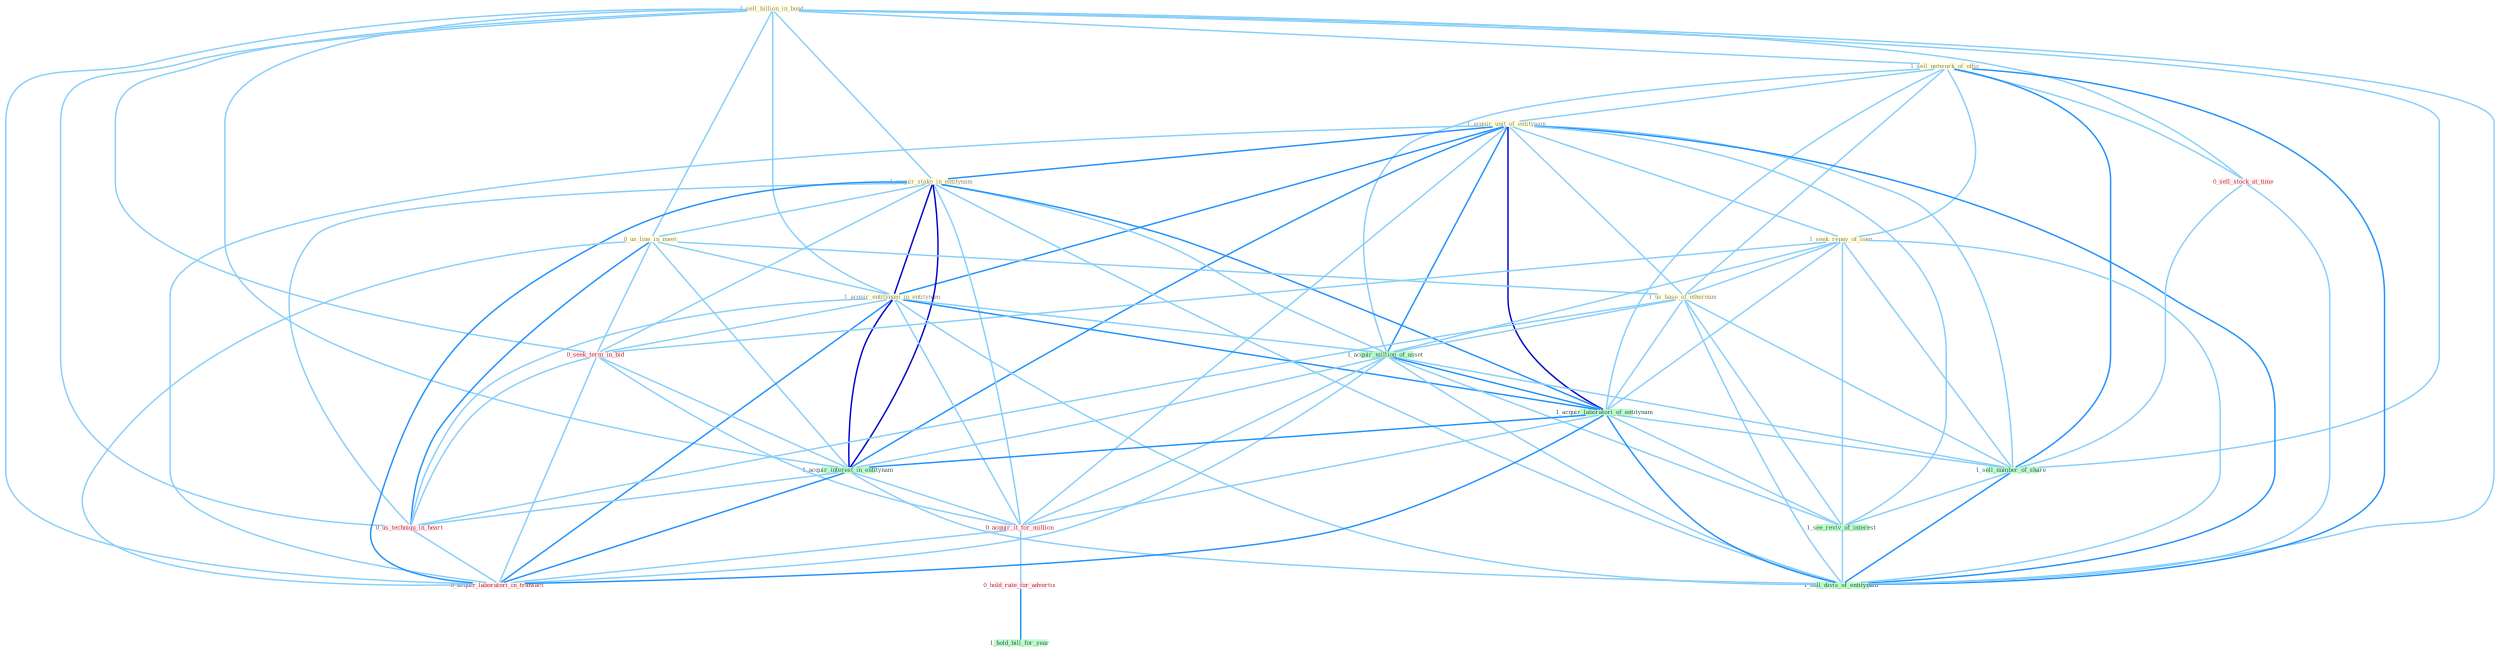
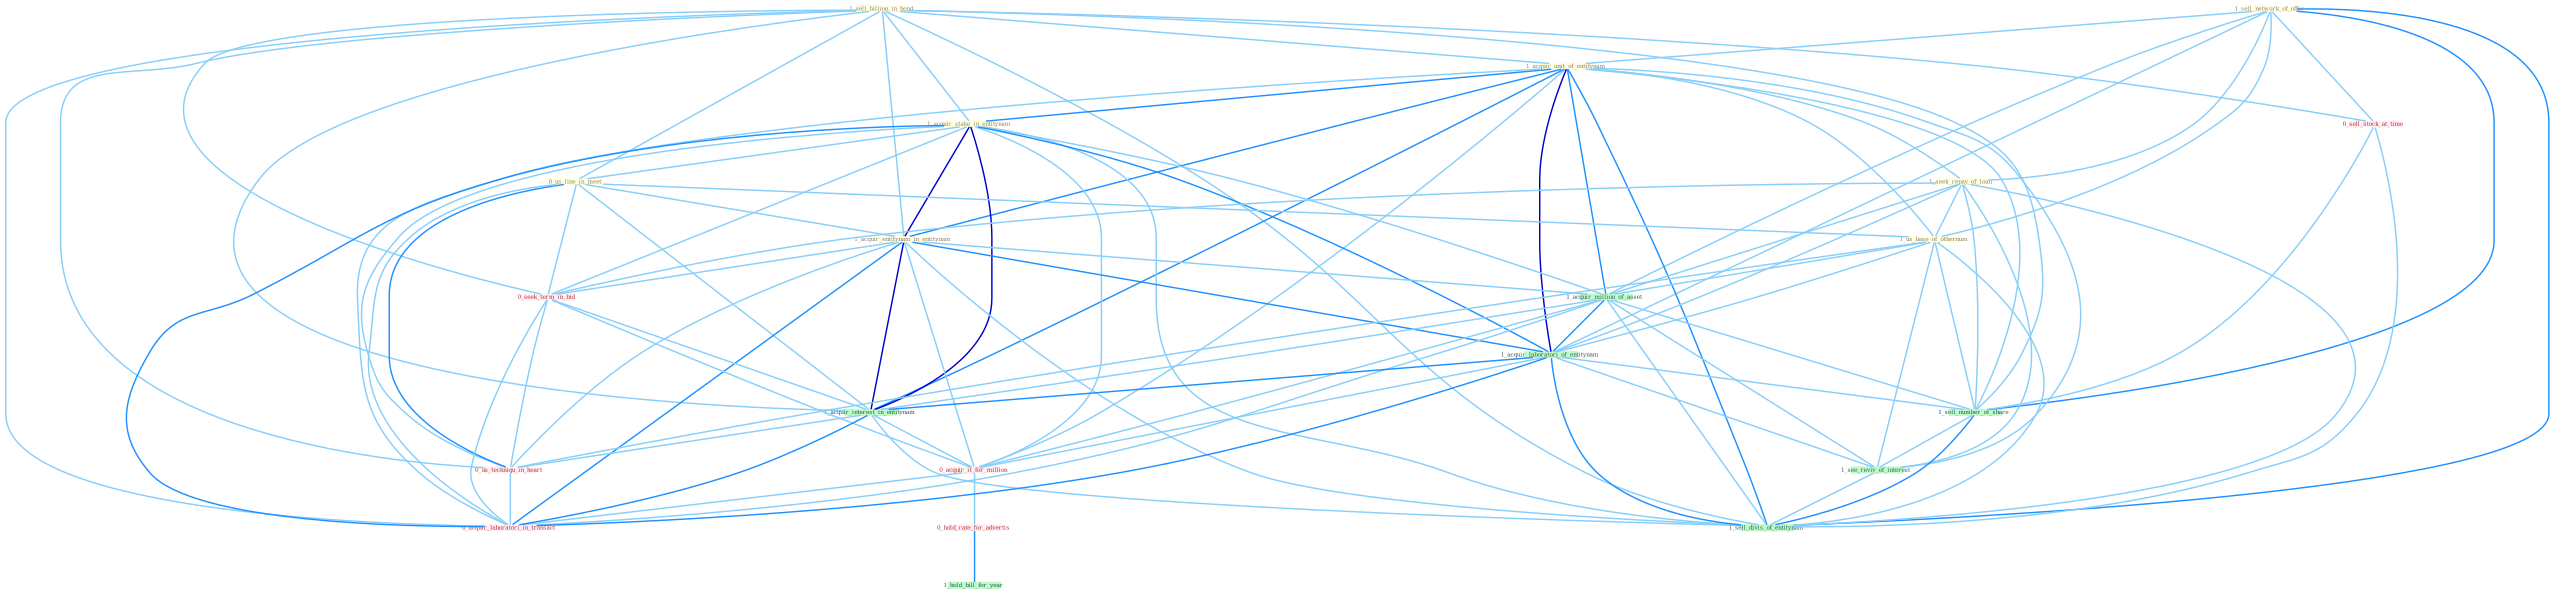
(1359, 37) -> (1225, 37)
